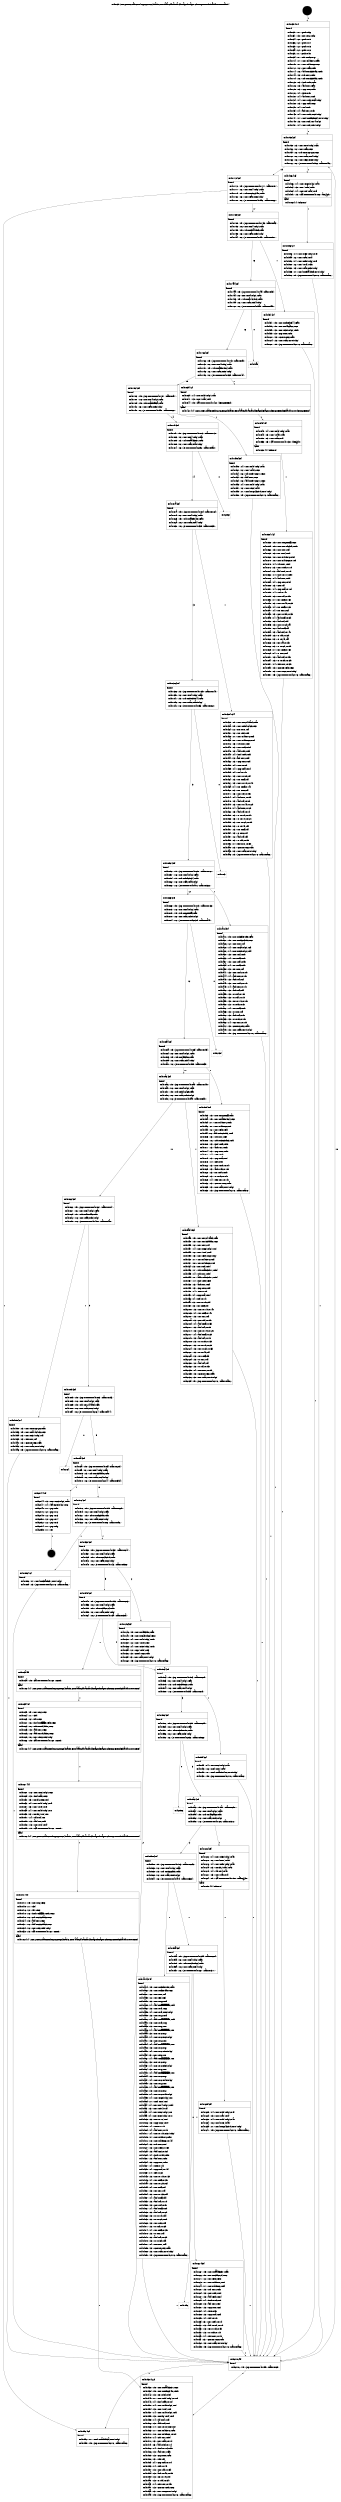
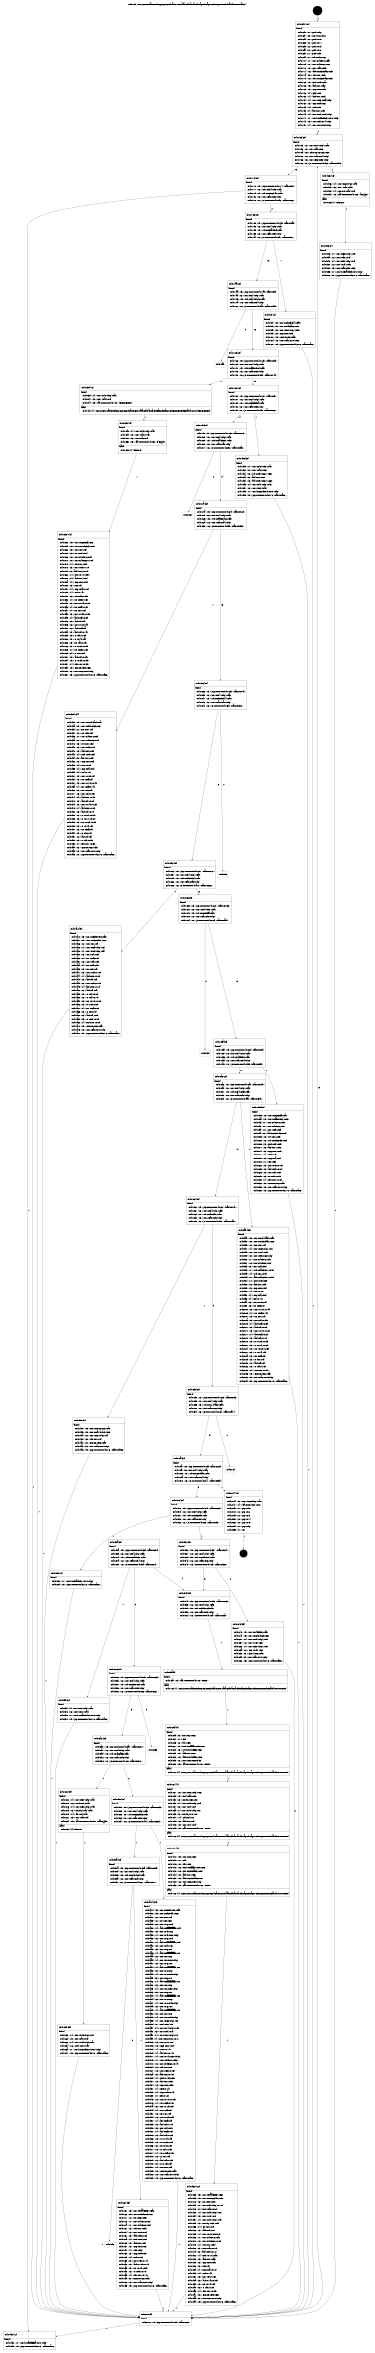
(112, 1661) -> (168, 1579)
(220, 2393) -> (180, 2302)
